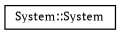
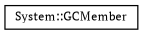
(60, 17) -> (71, 17)
